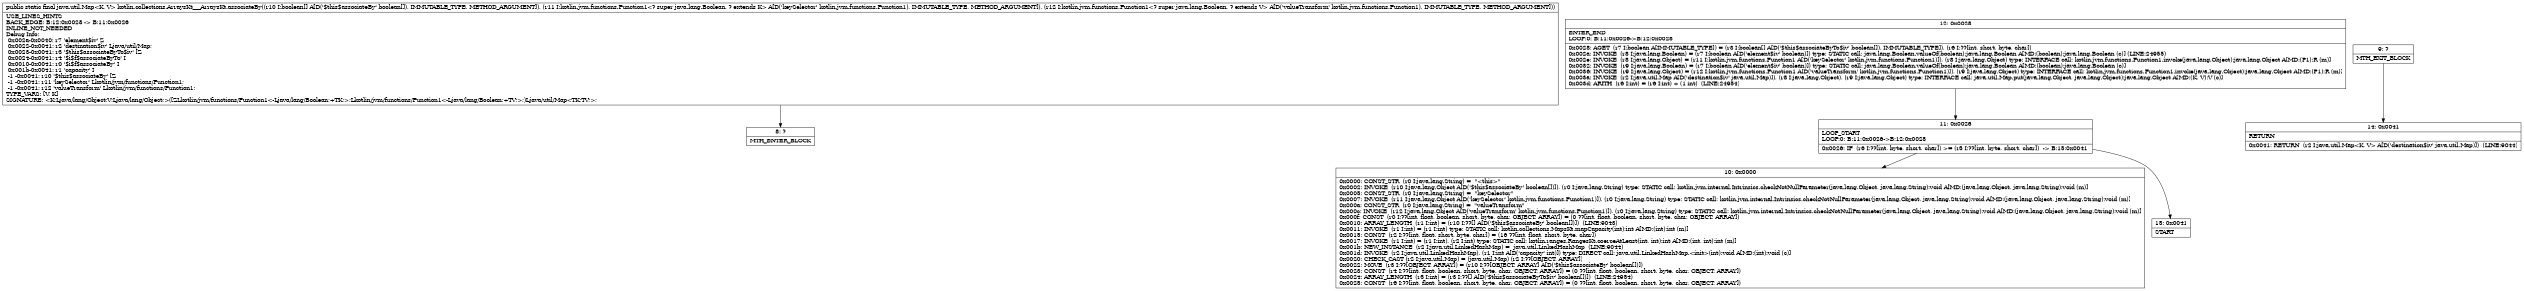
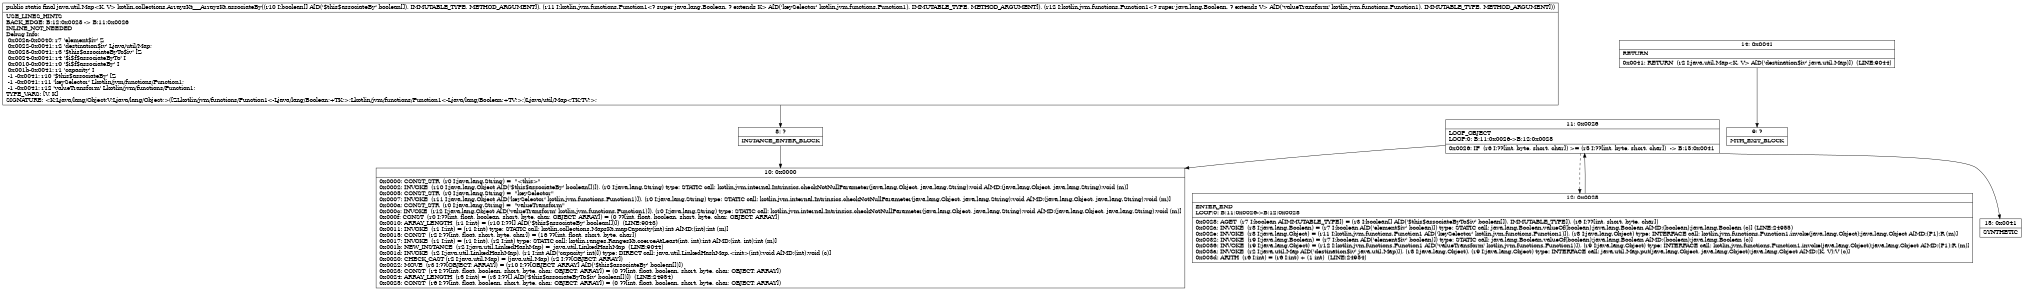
(2383, 91) -> (1757, 96)
(1841, 133) -> (1470, 133)
(780, 141) -> (780, 141)
none -> (780, 155)
none -> (1580, 171)
(2165, 232) -> (2001, 232)
